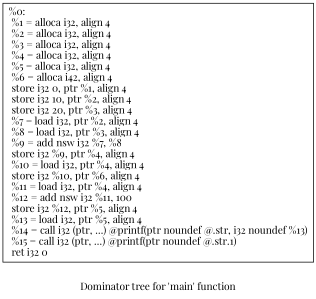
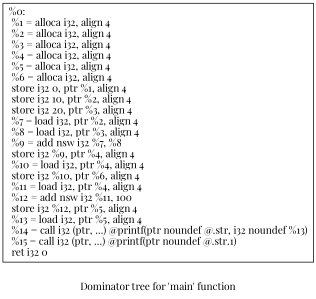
(61, 78) -> (61, 78)
